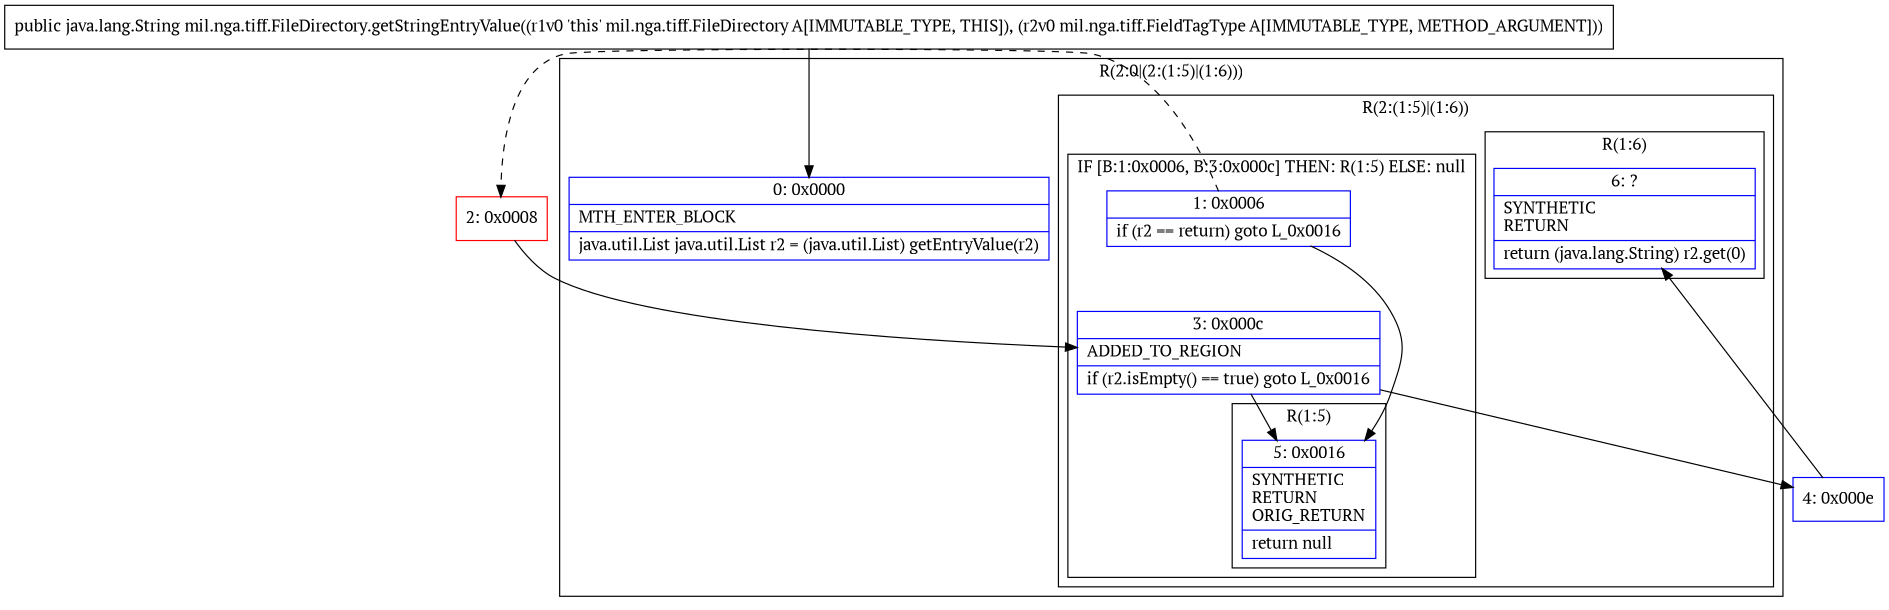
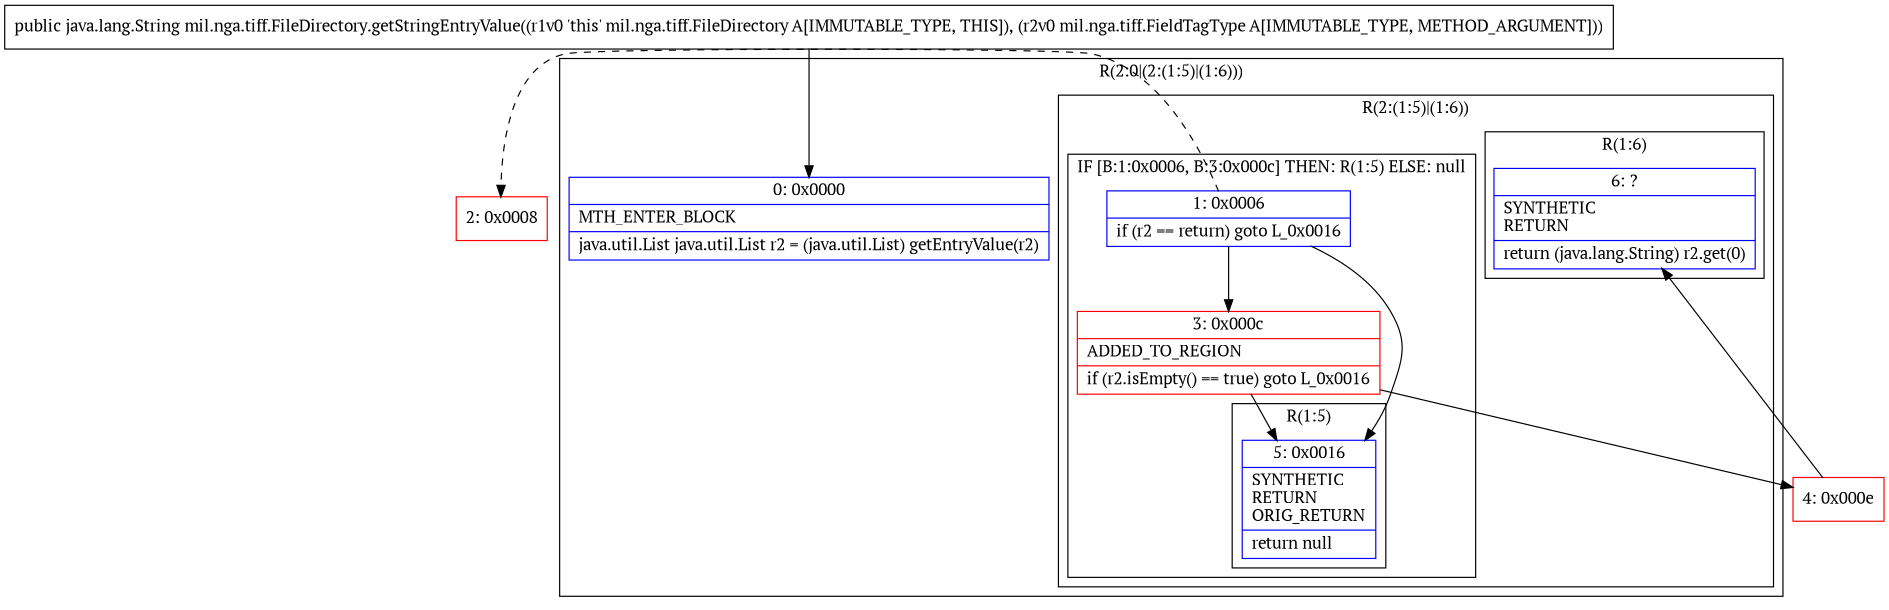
(779, 327) -> (1229, 273)
(1229, 353) -> (1229, 353)
(1839, 499) -> (1839, 499)
